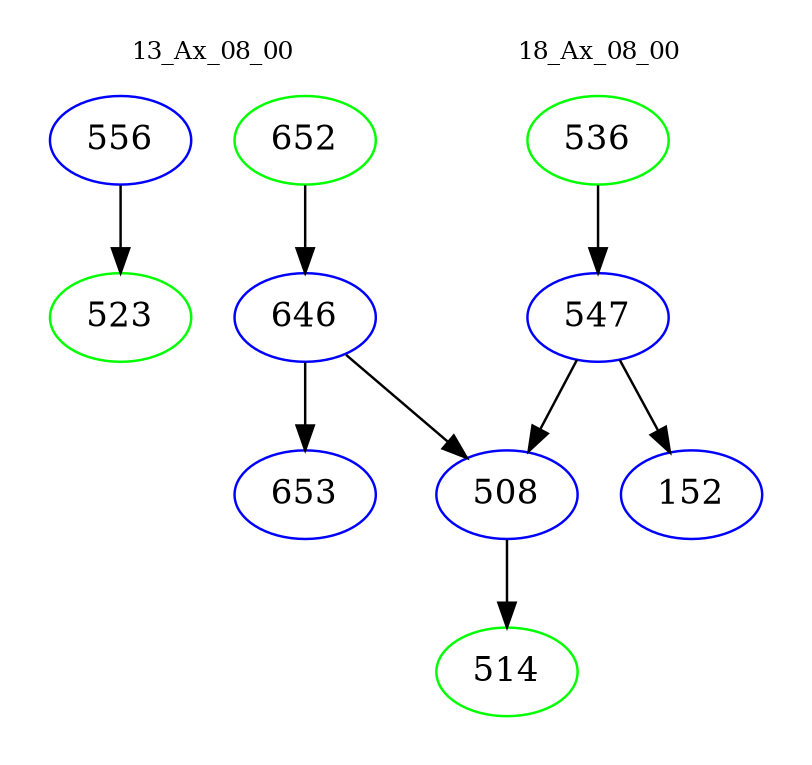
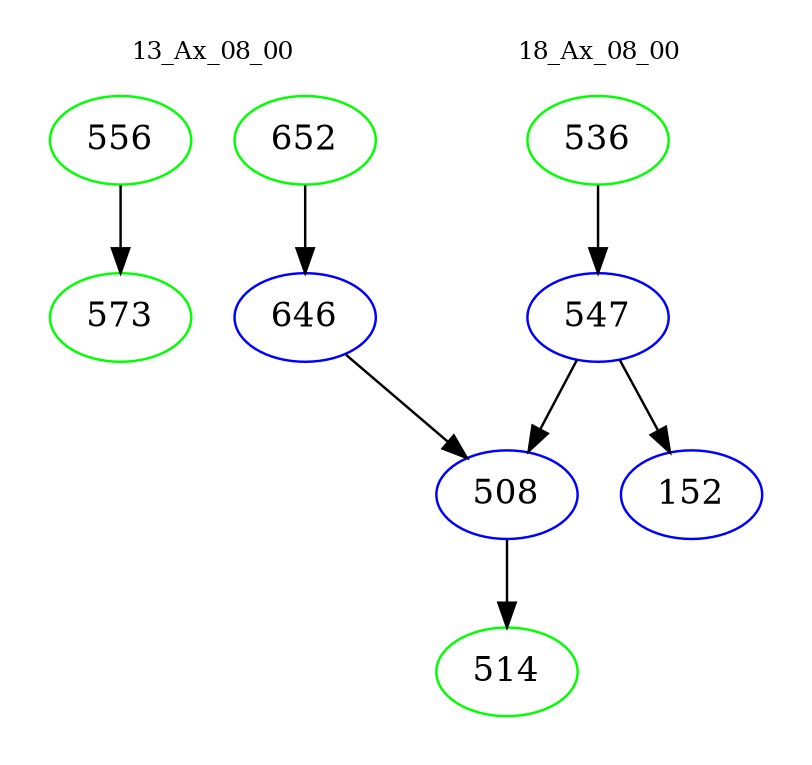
(121, 140) -> (121, 140)
(121, 317) -> (121, 317)
(305, 495) -> none
